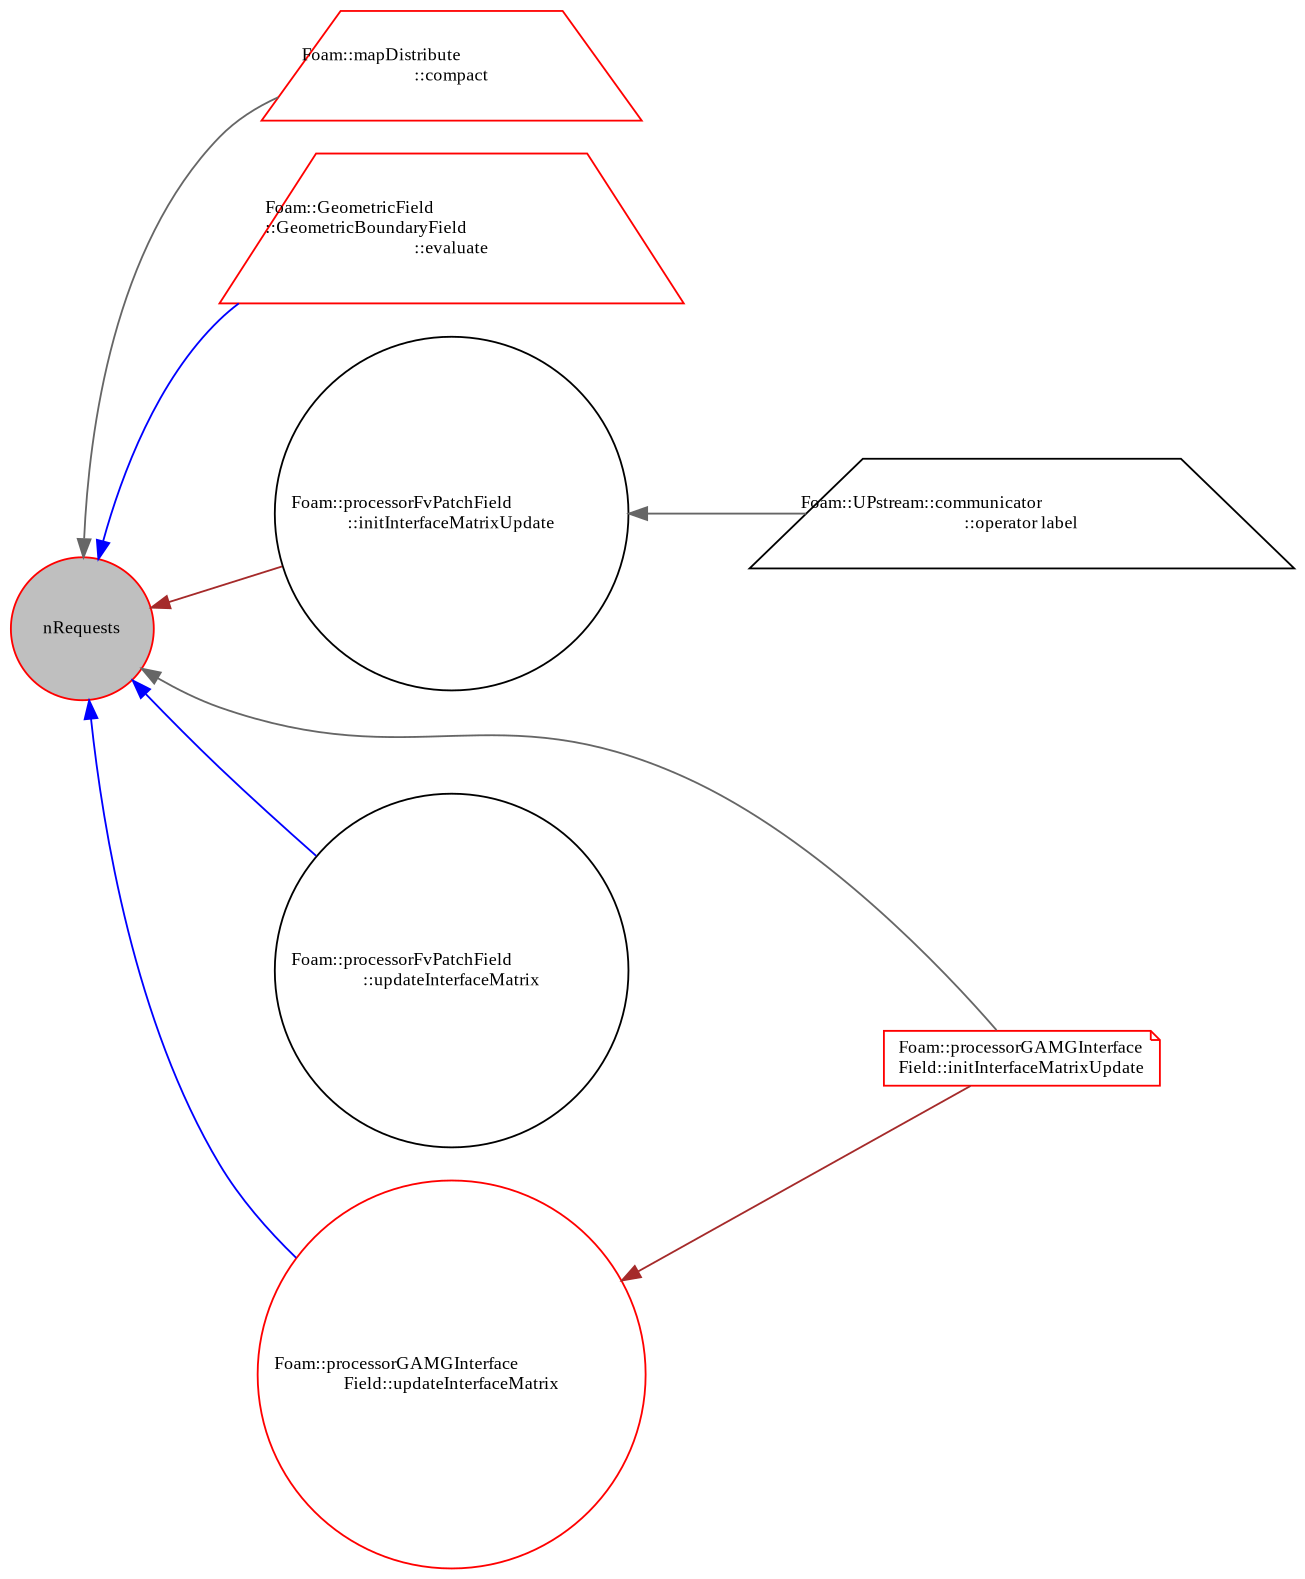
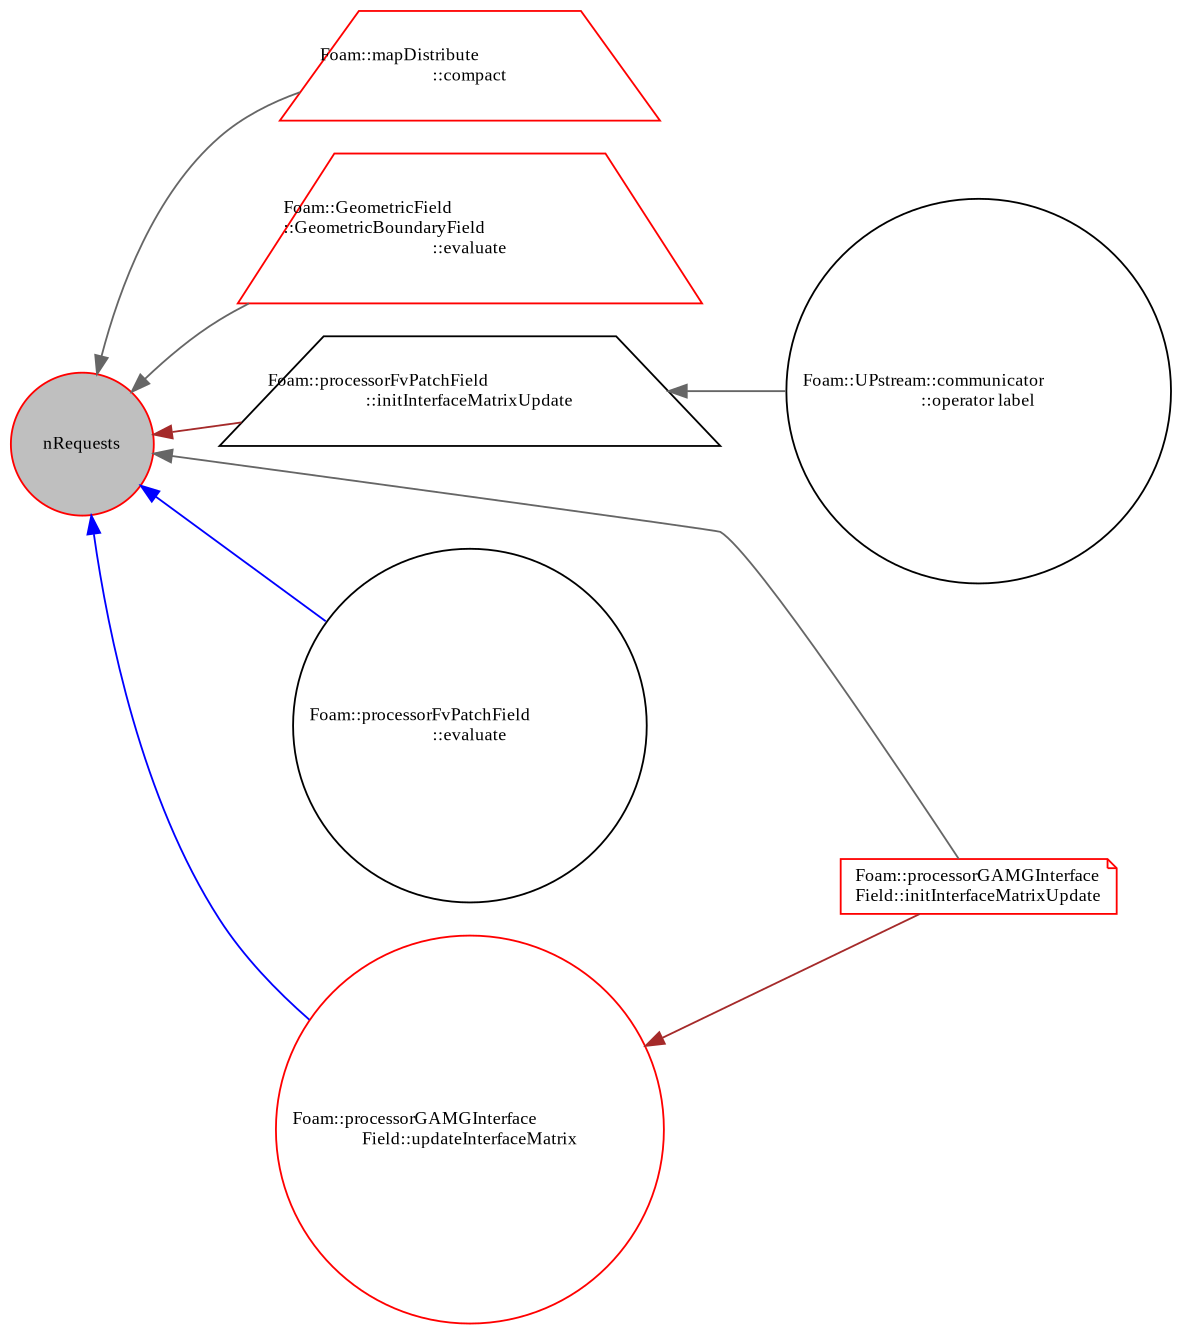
(153, 412) -> (194, 337)
(452, 514) -> (470, 391)
(1022, 514) -> (979, 391)
(452, 971) -> (470, 726)
